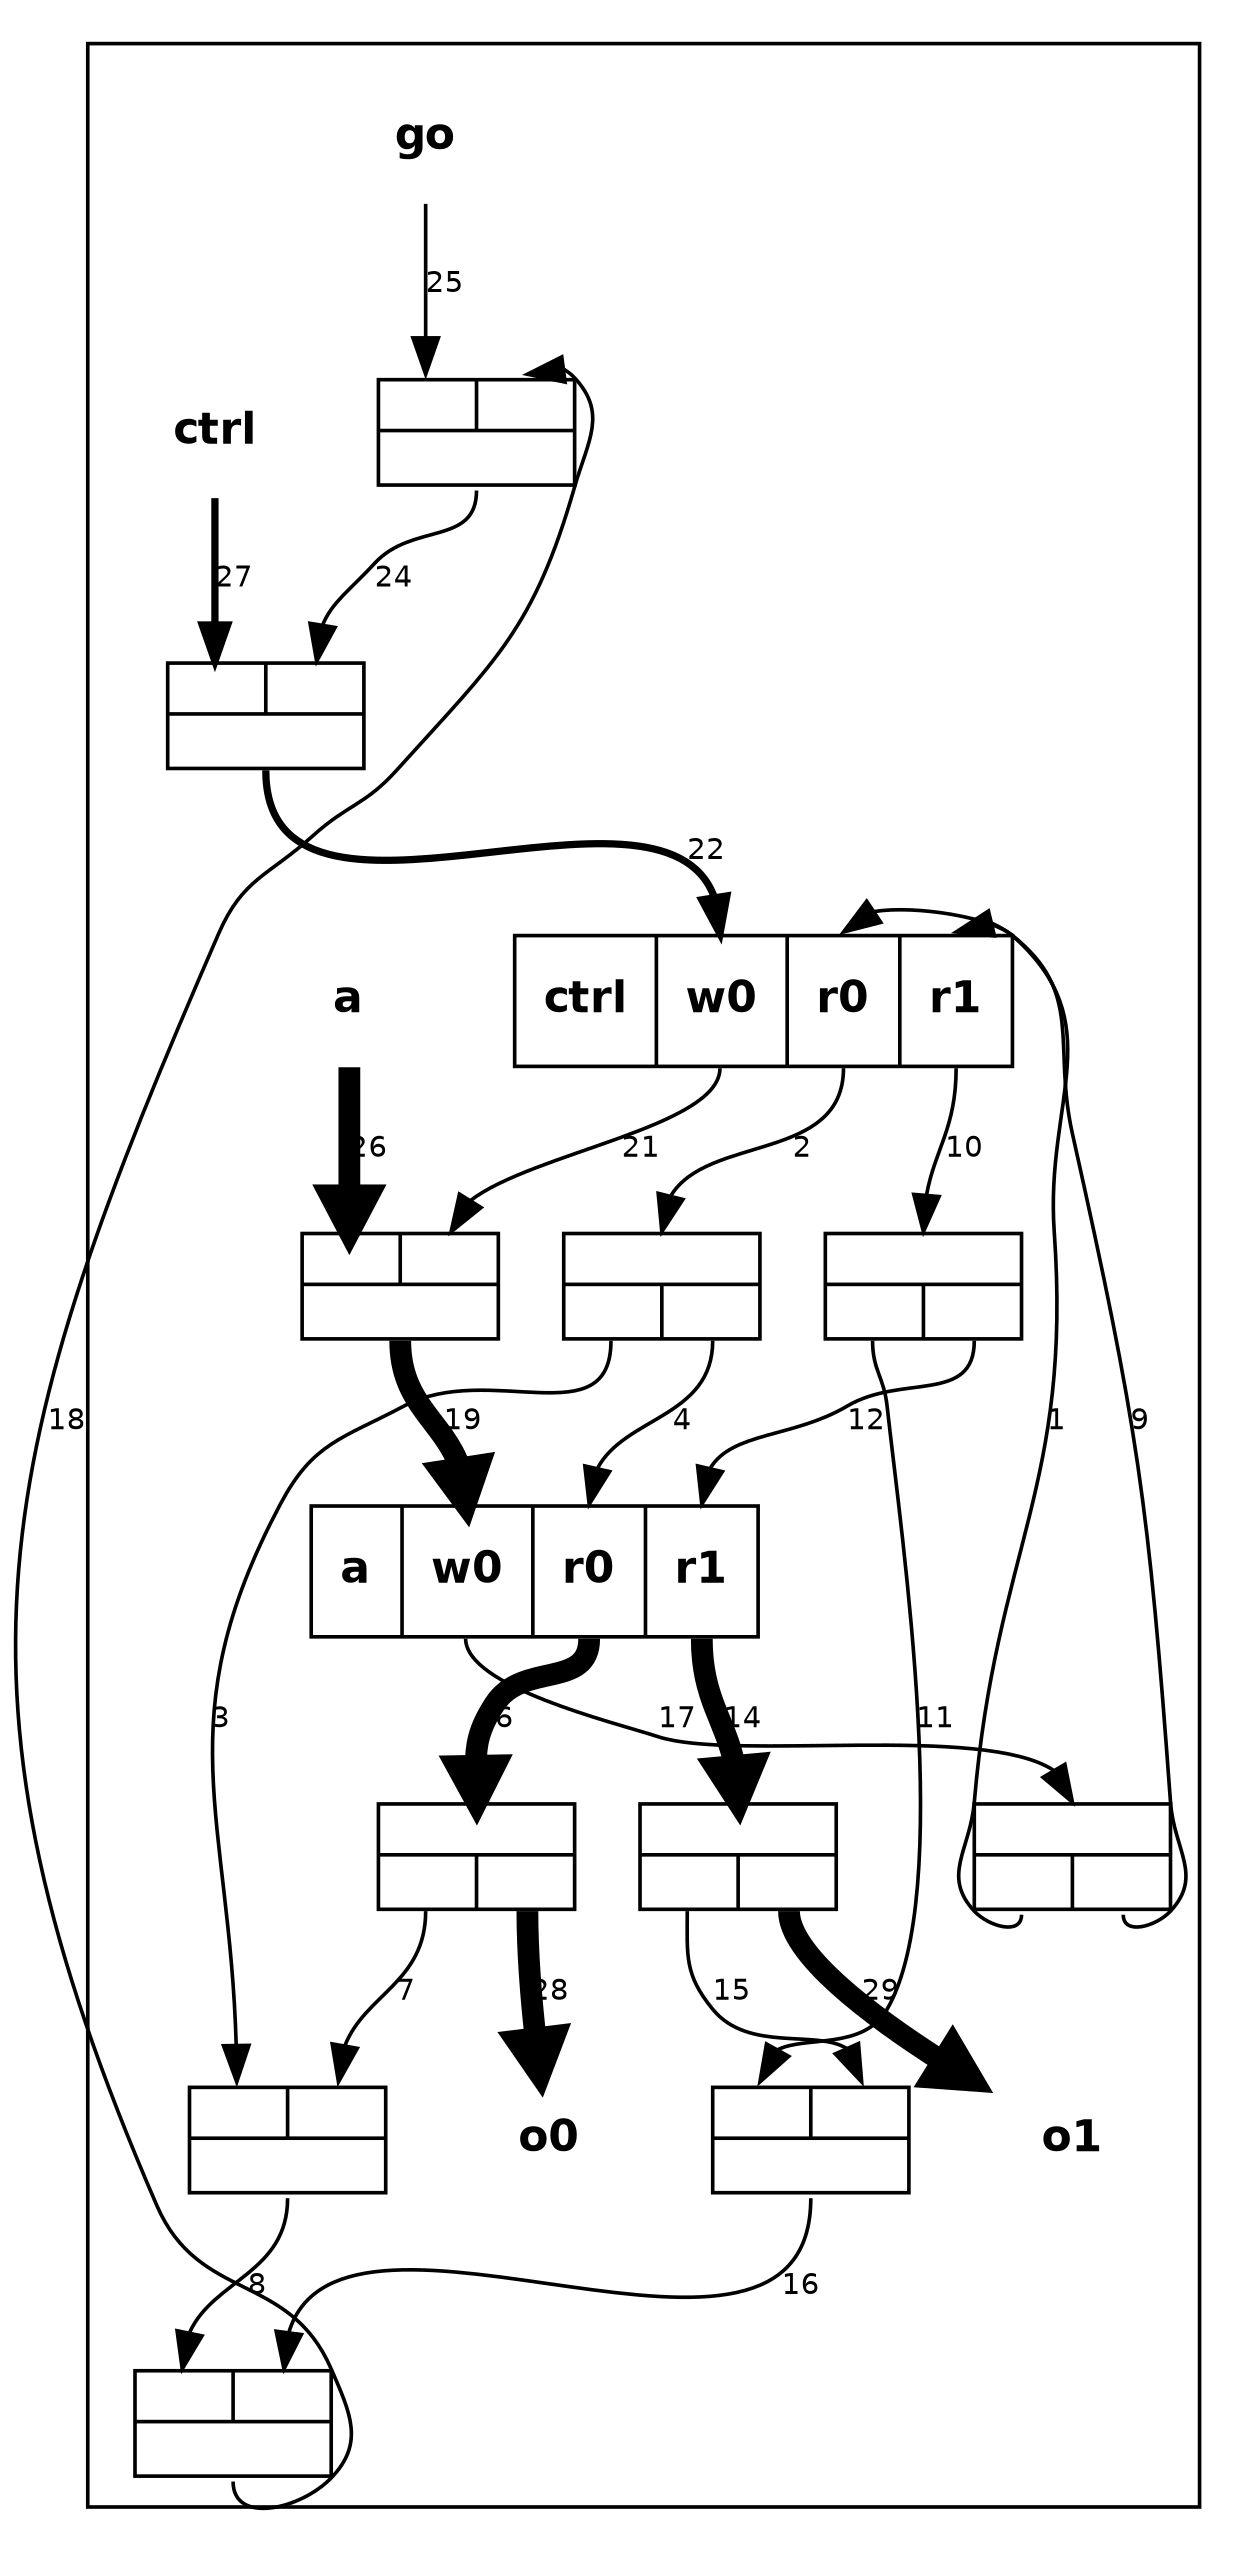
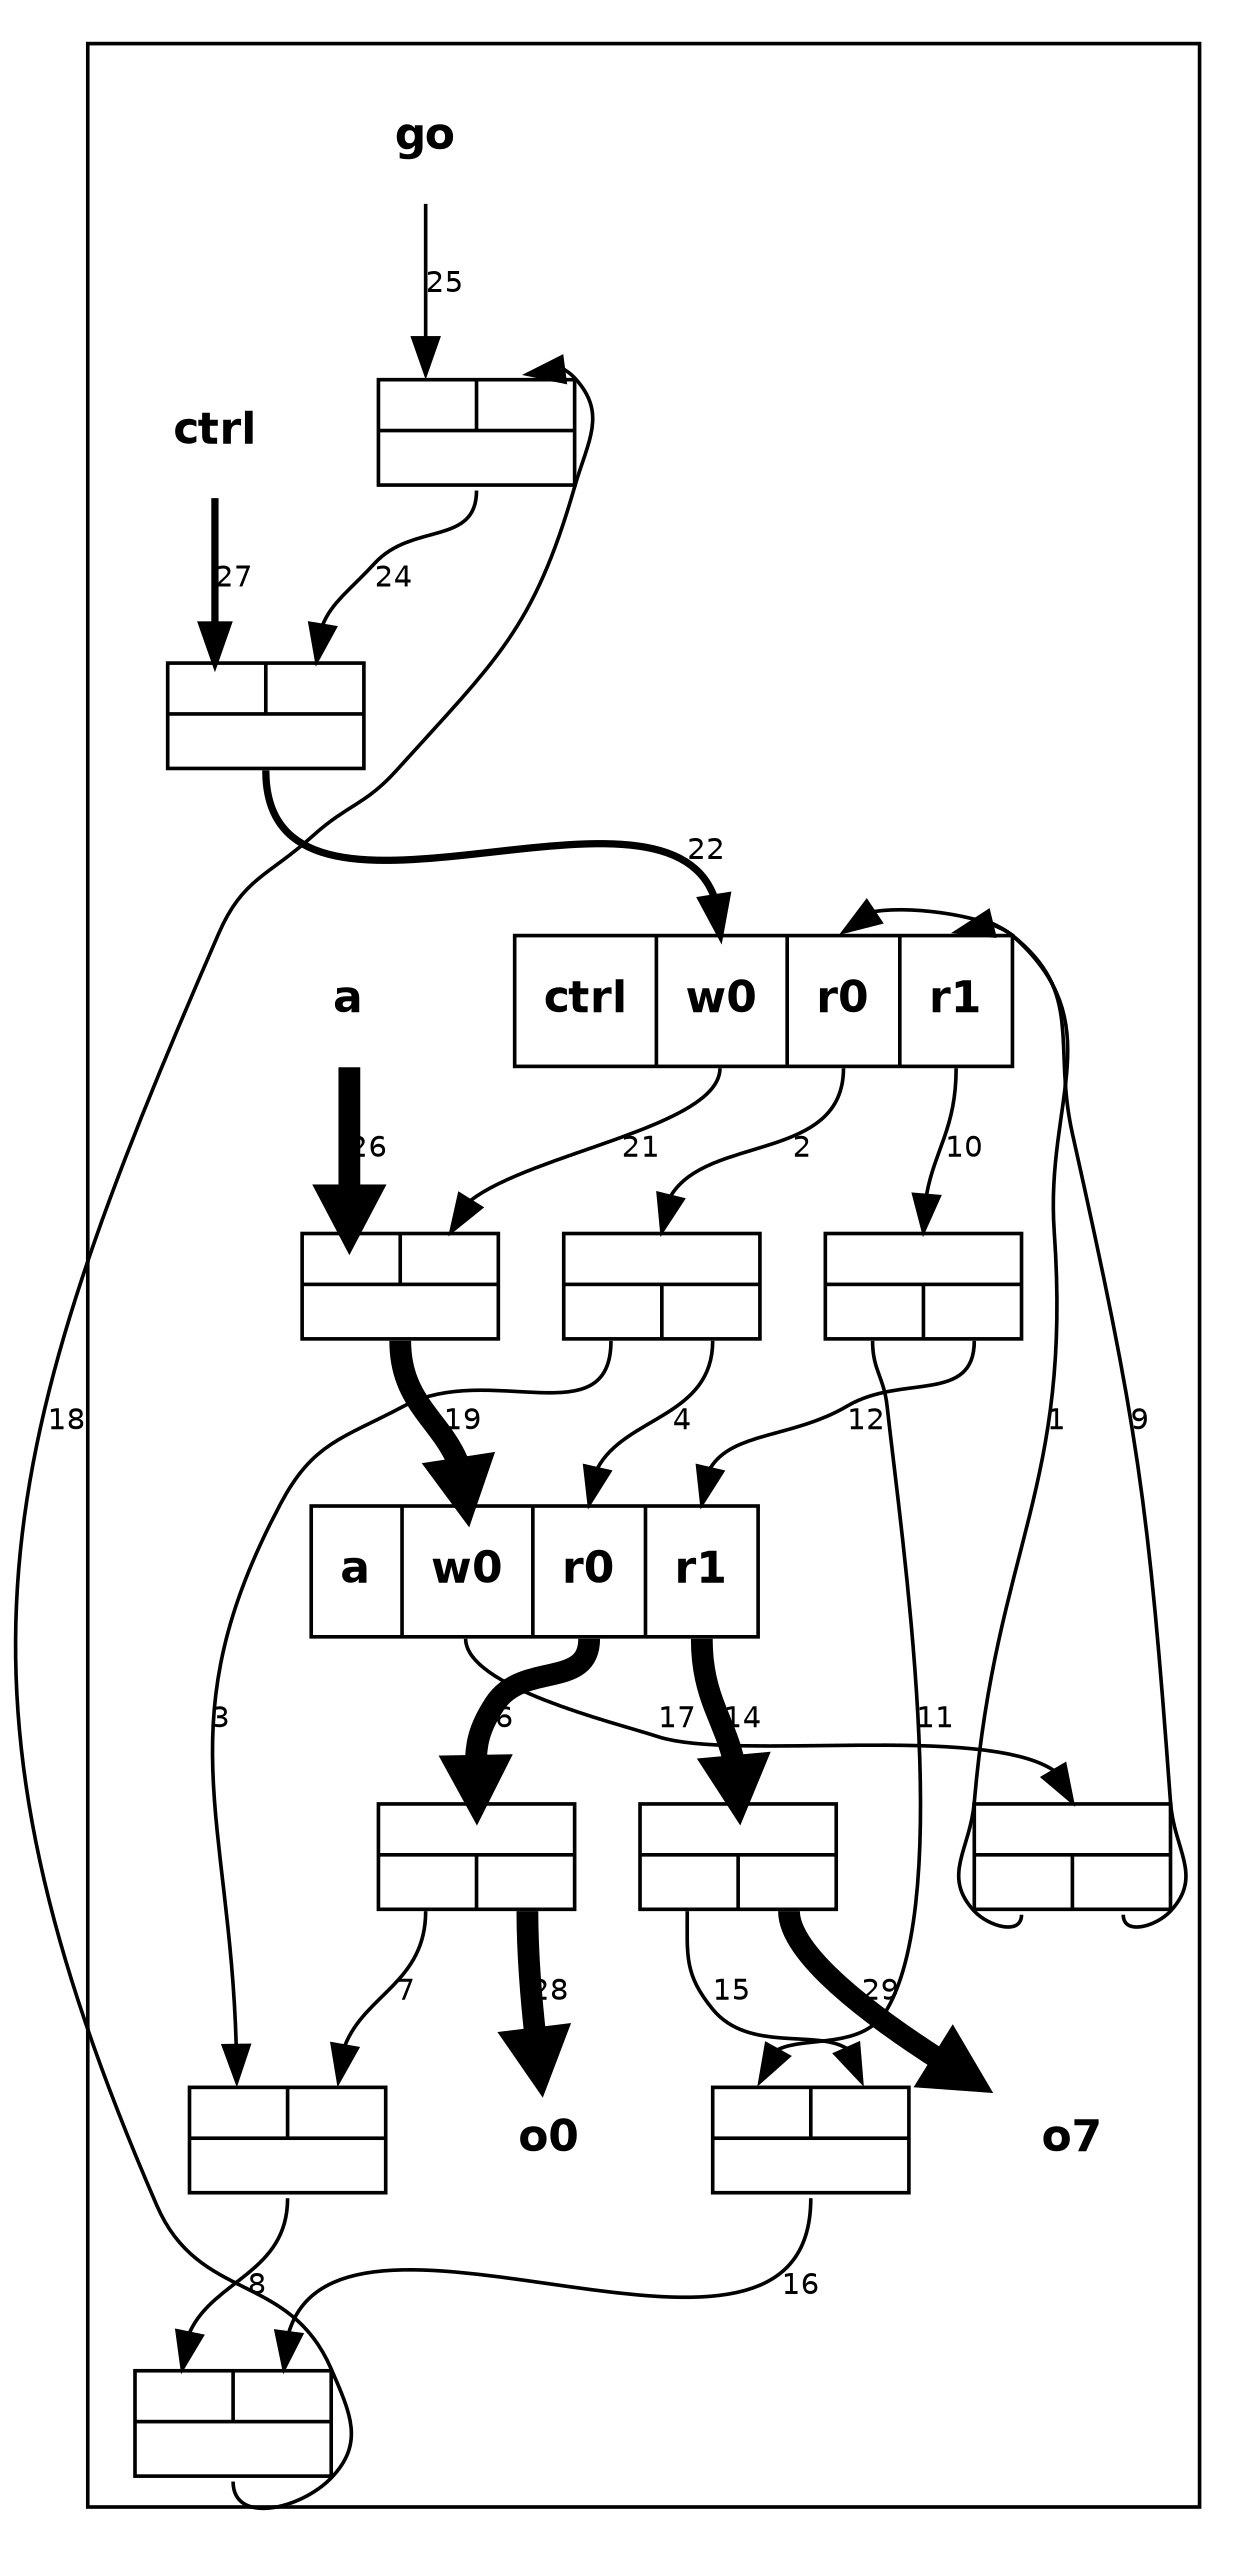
(1072, 2140) -> (1072, 2140)
